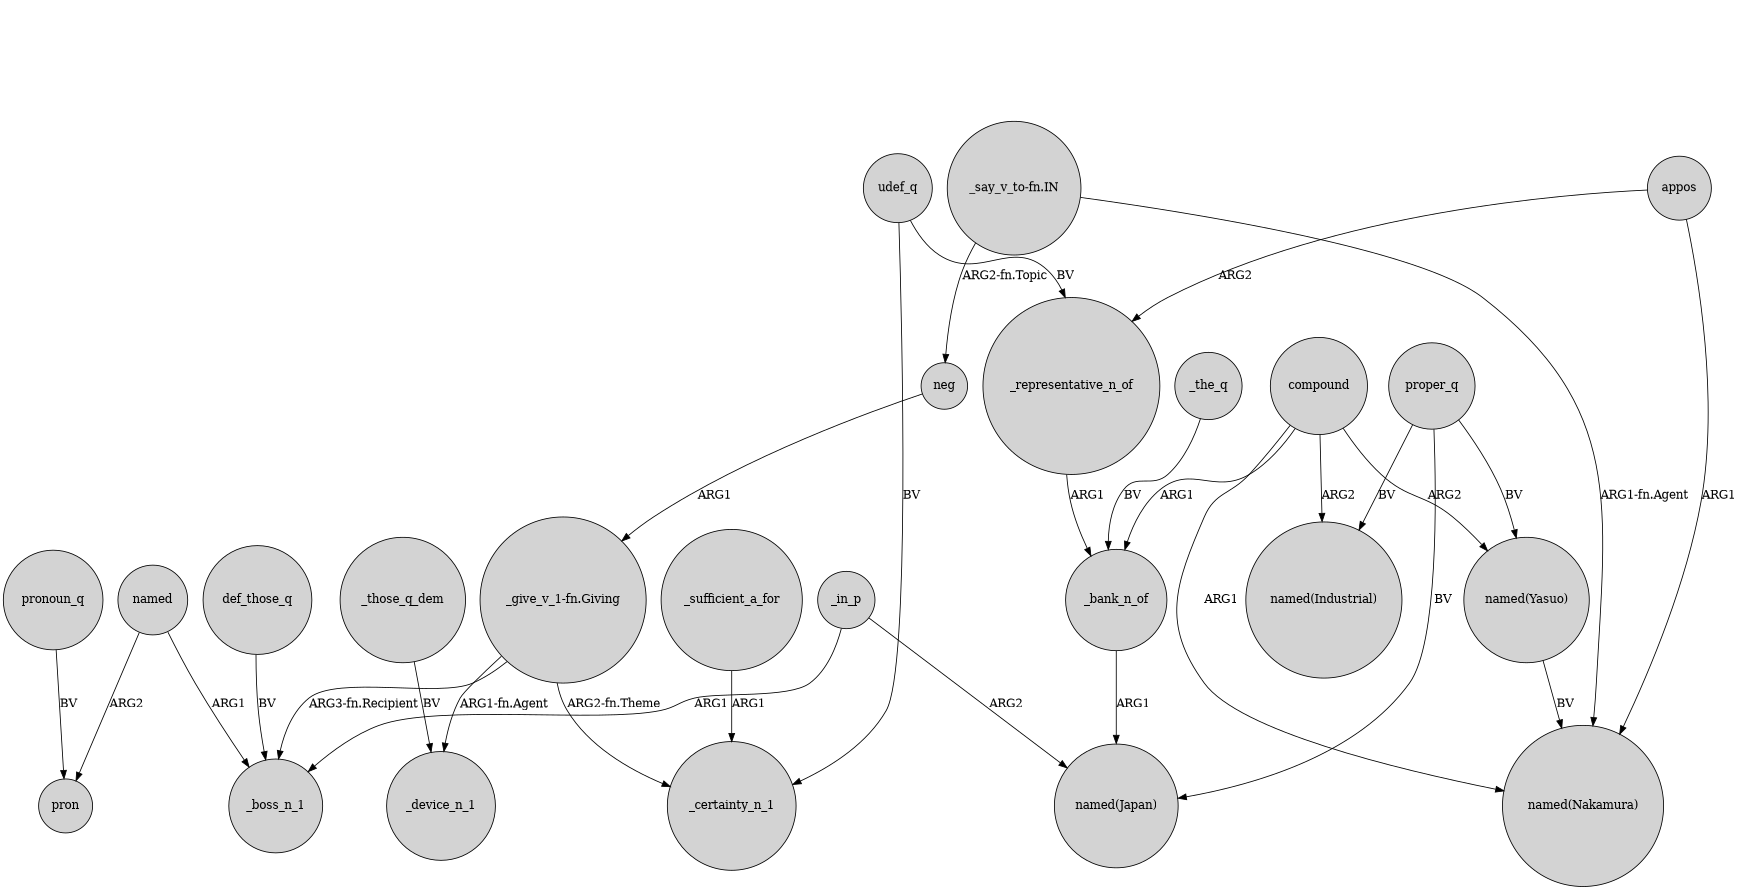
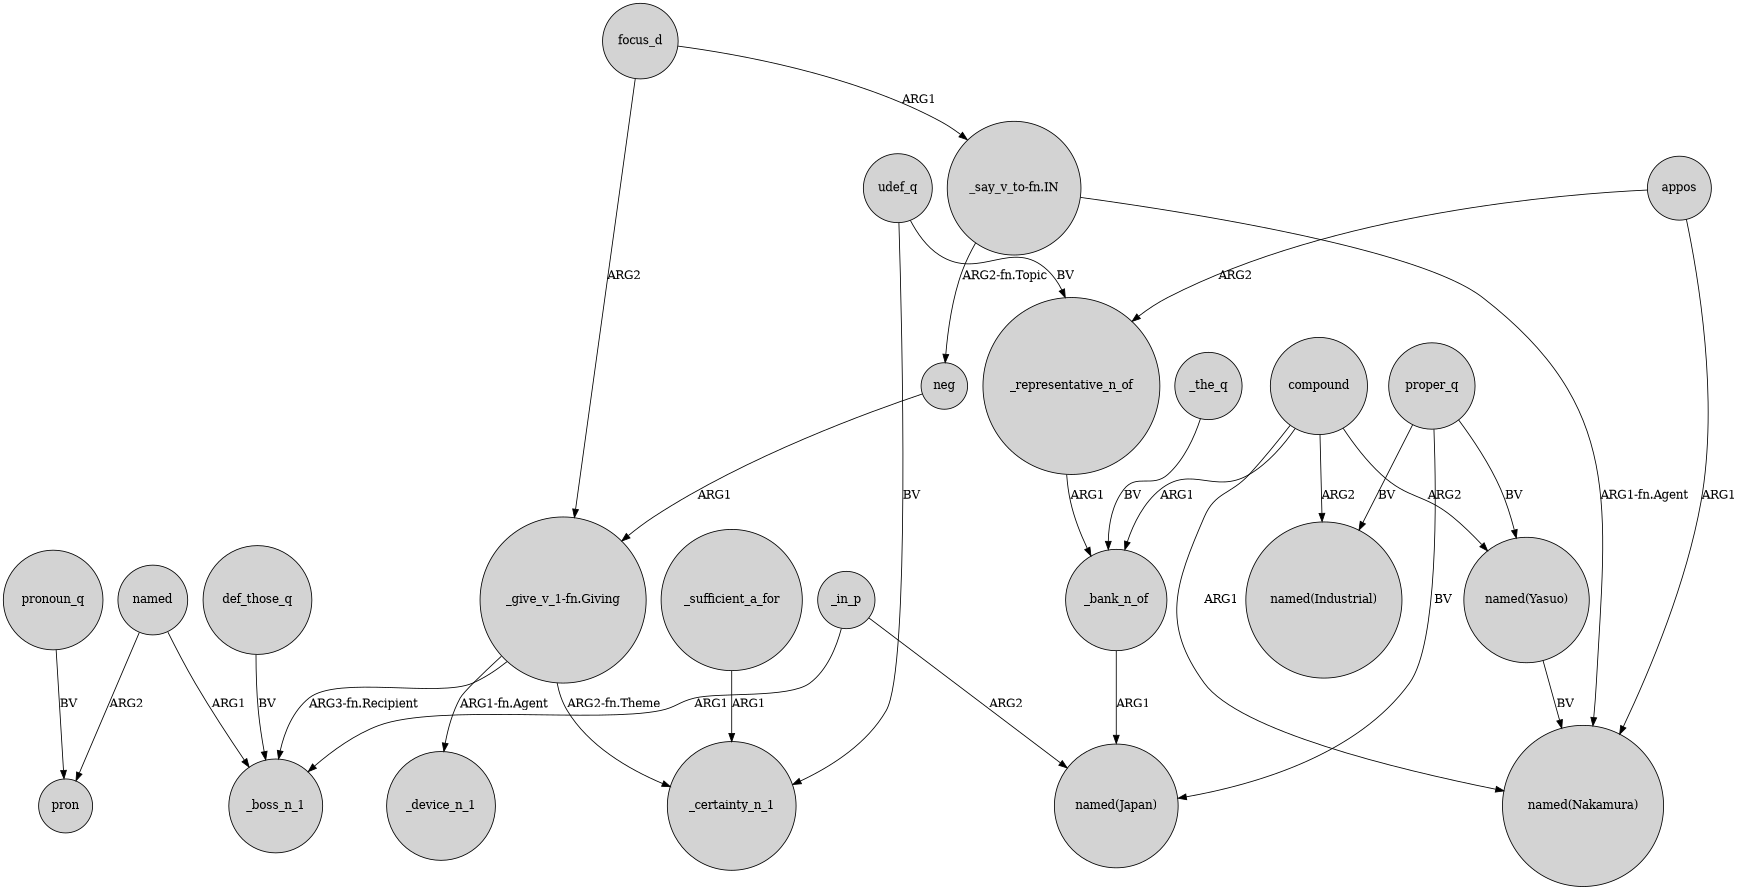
none -> (640, 41)
(403, 600) -> none
